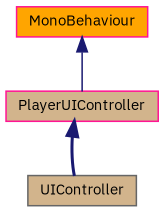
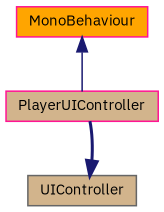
(72, 156) -> (92, 141)
